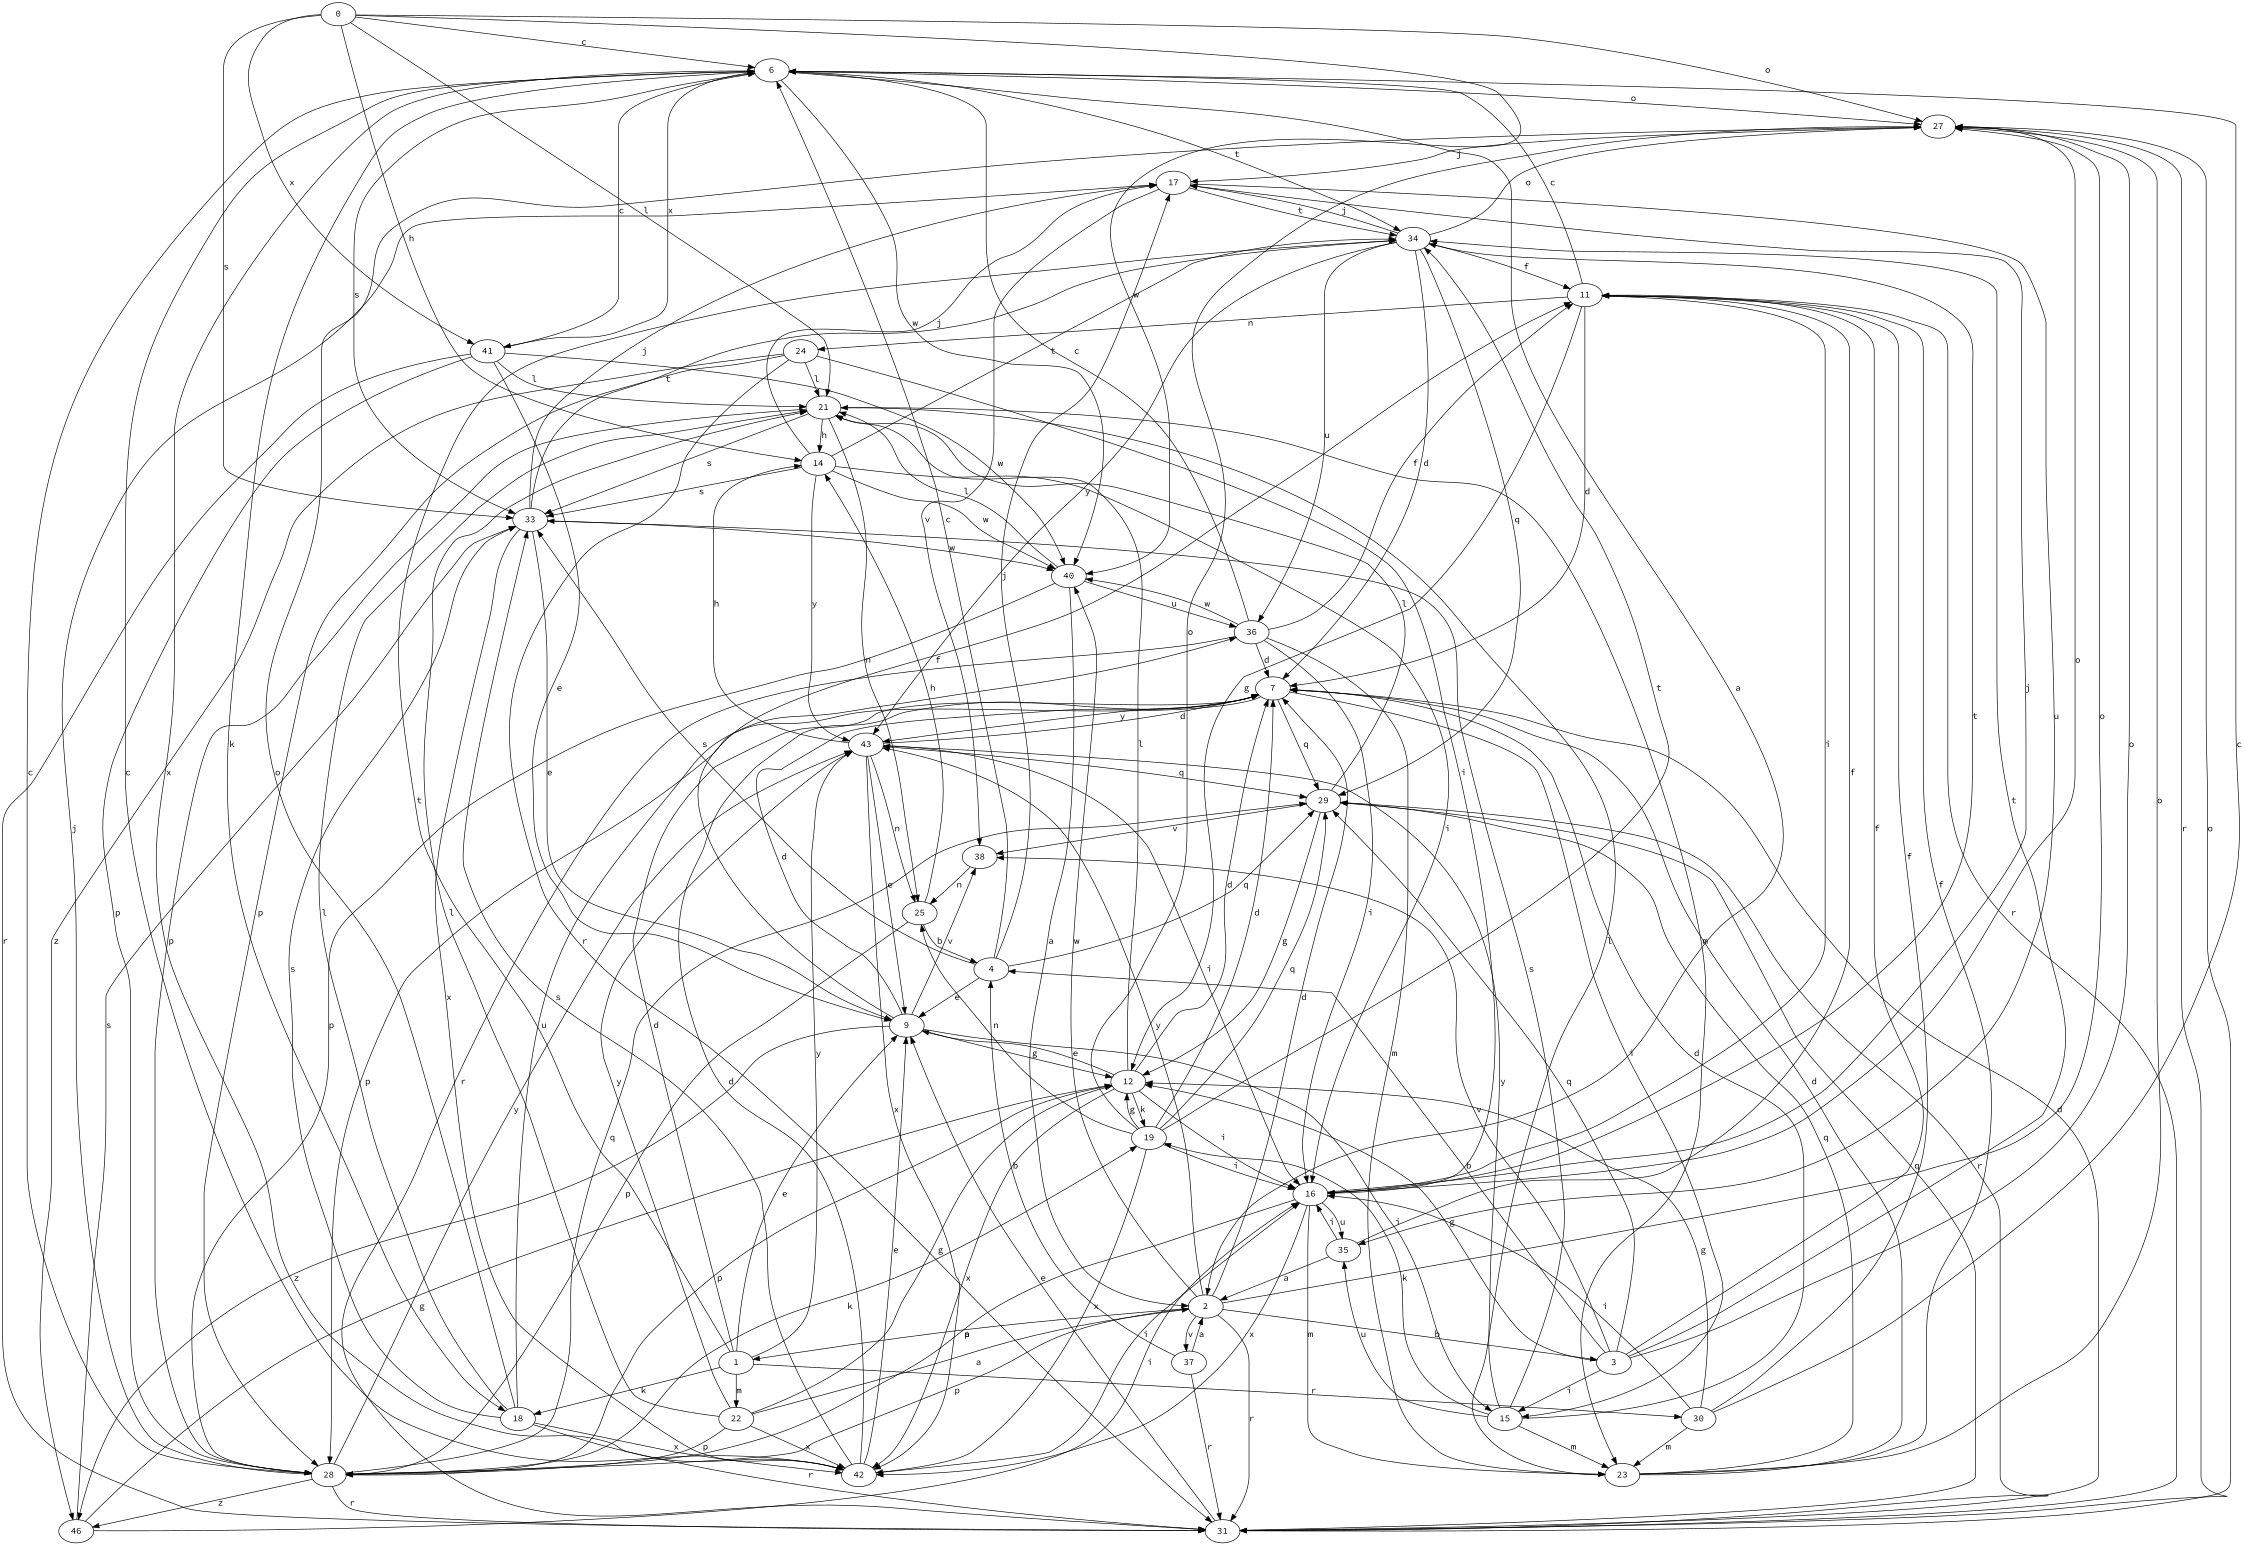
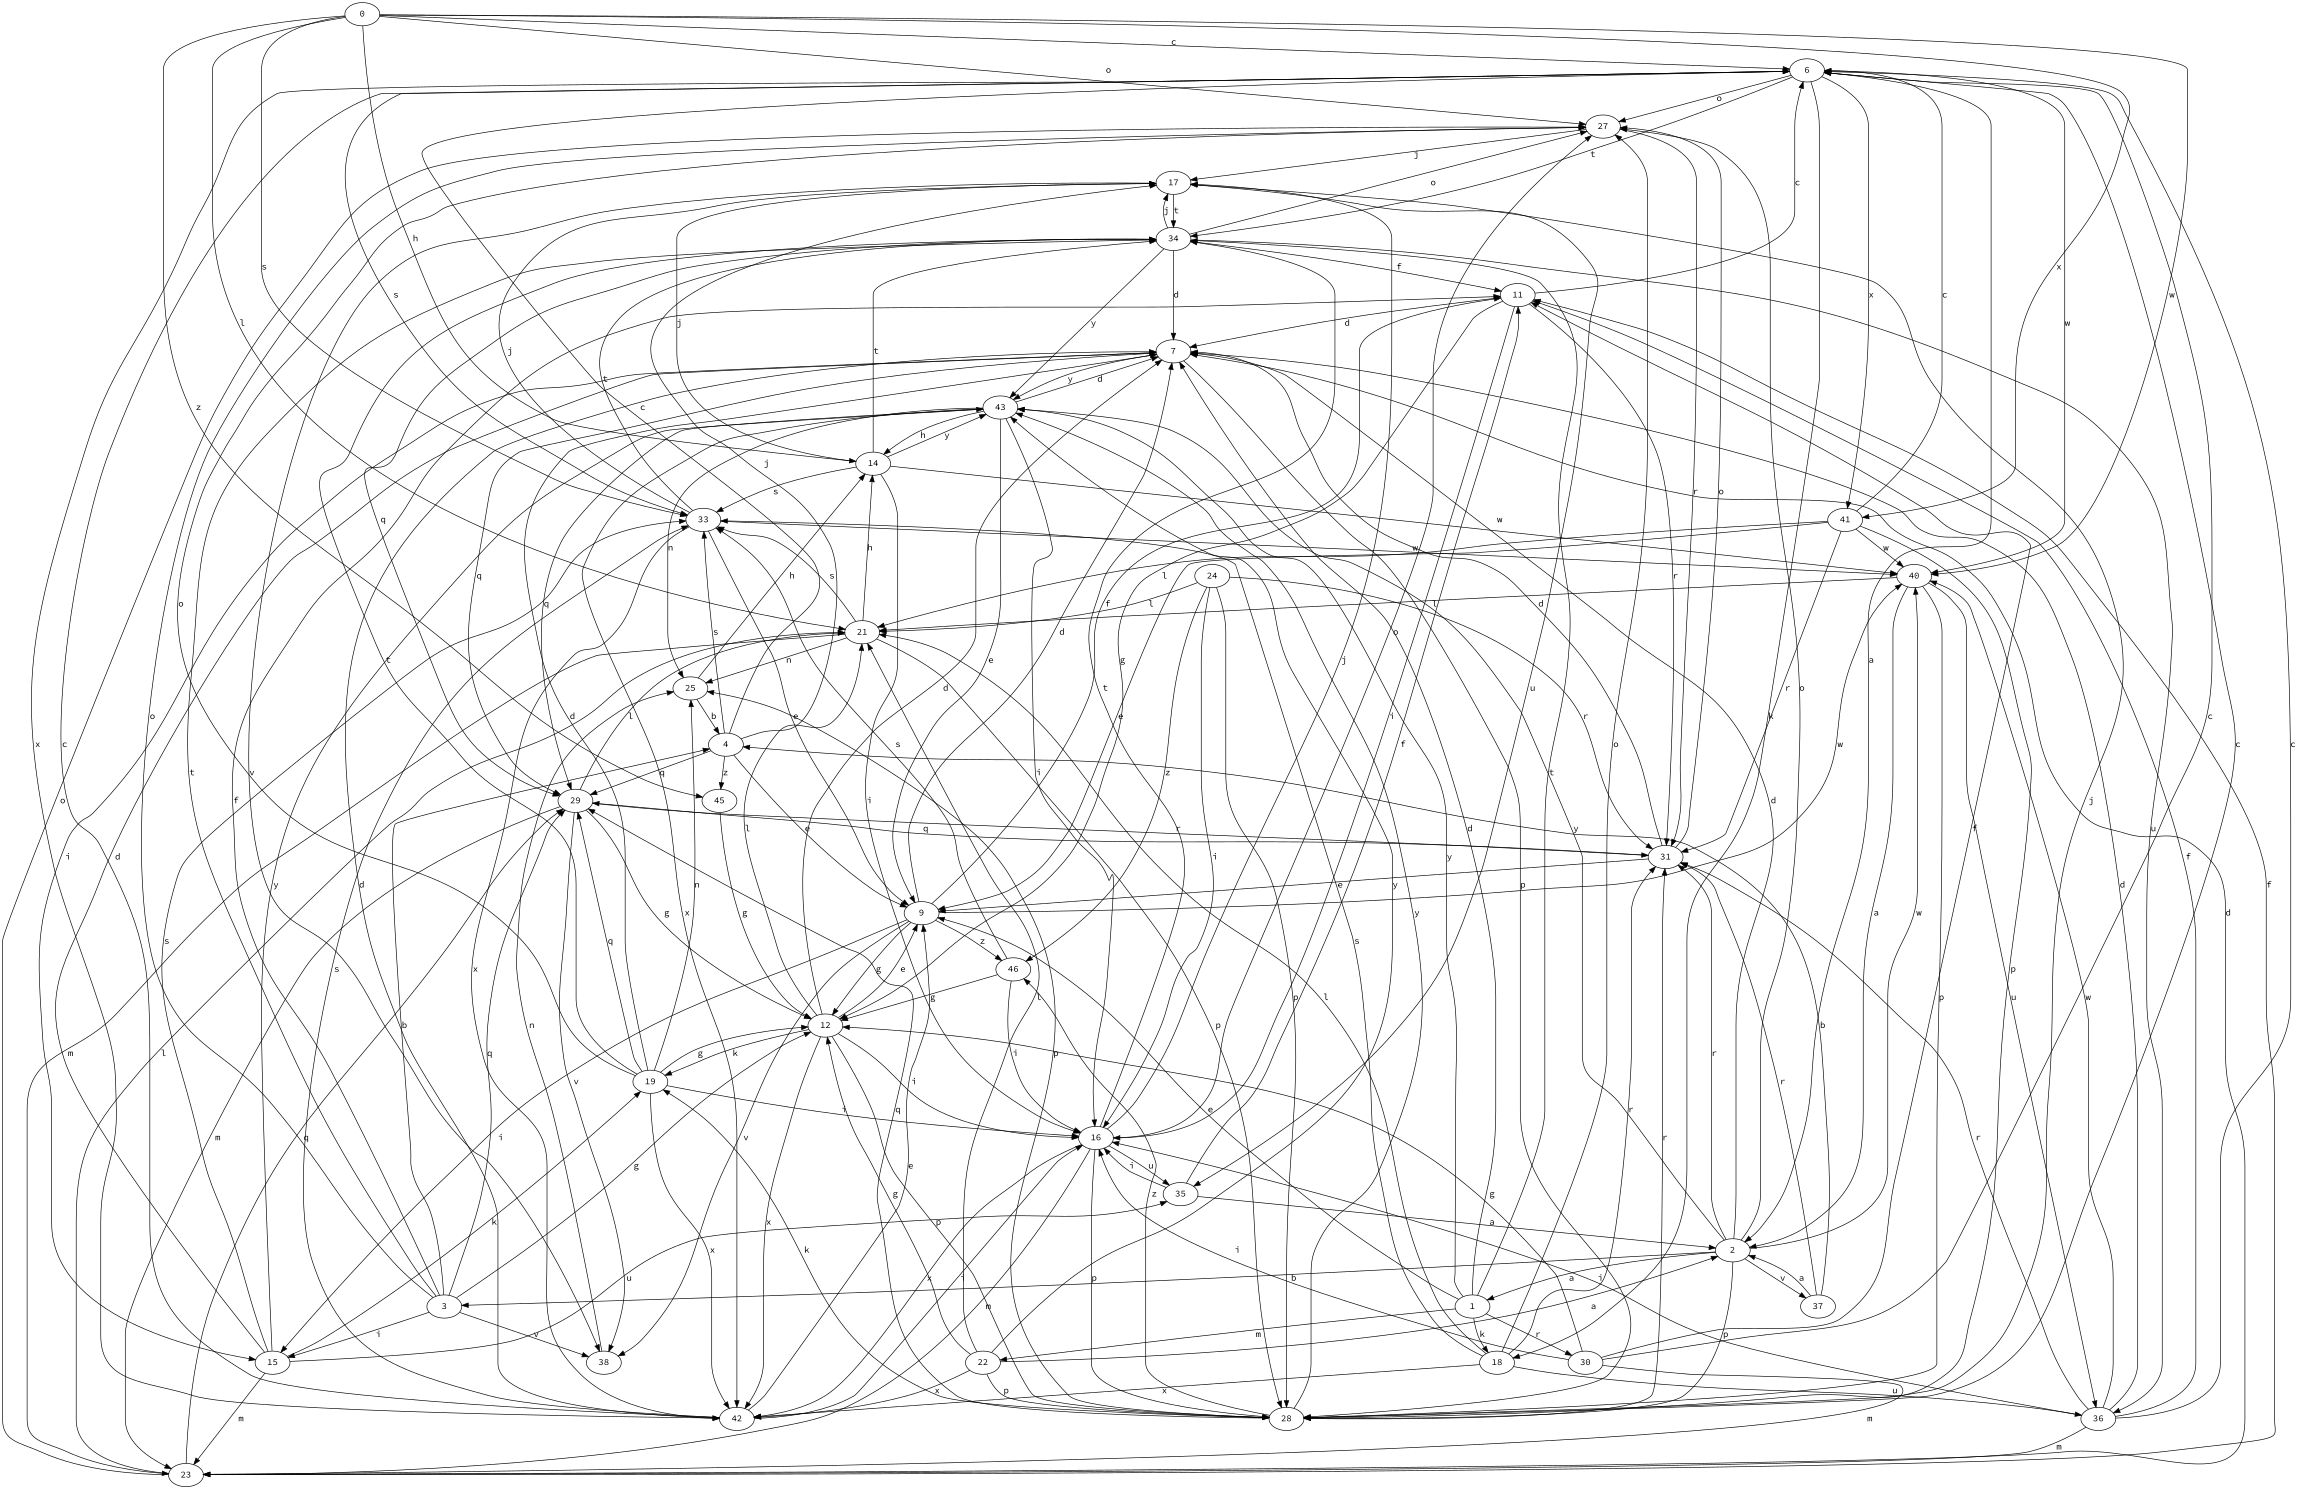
(1215, 321) -> none
none -> (719, 801)
none -> (1504, 892)
none -> (252, 1059)
(618, 1195) -> (1050, 1065)
